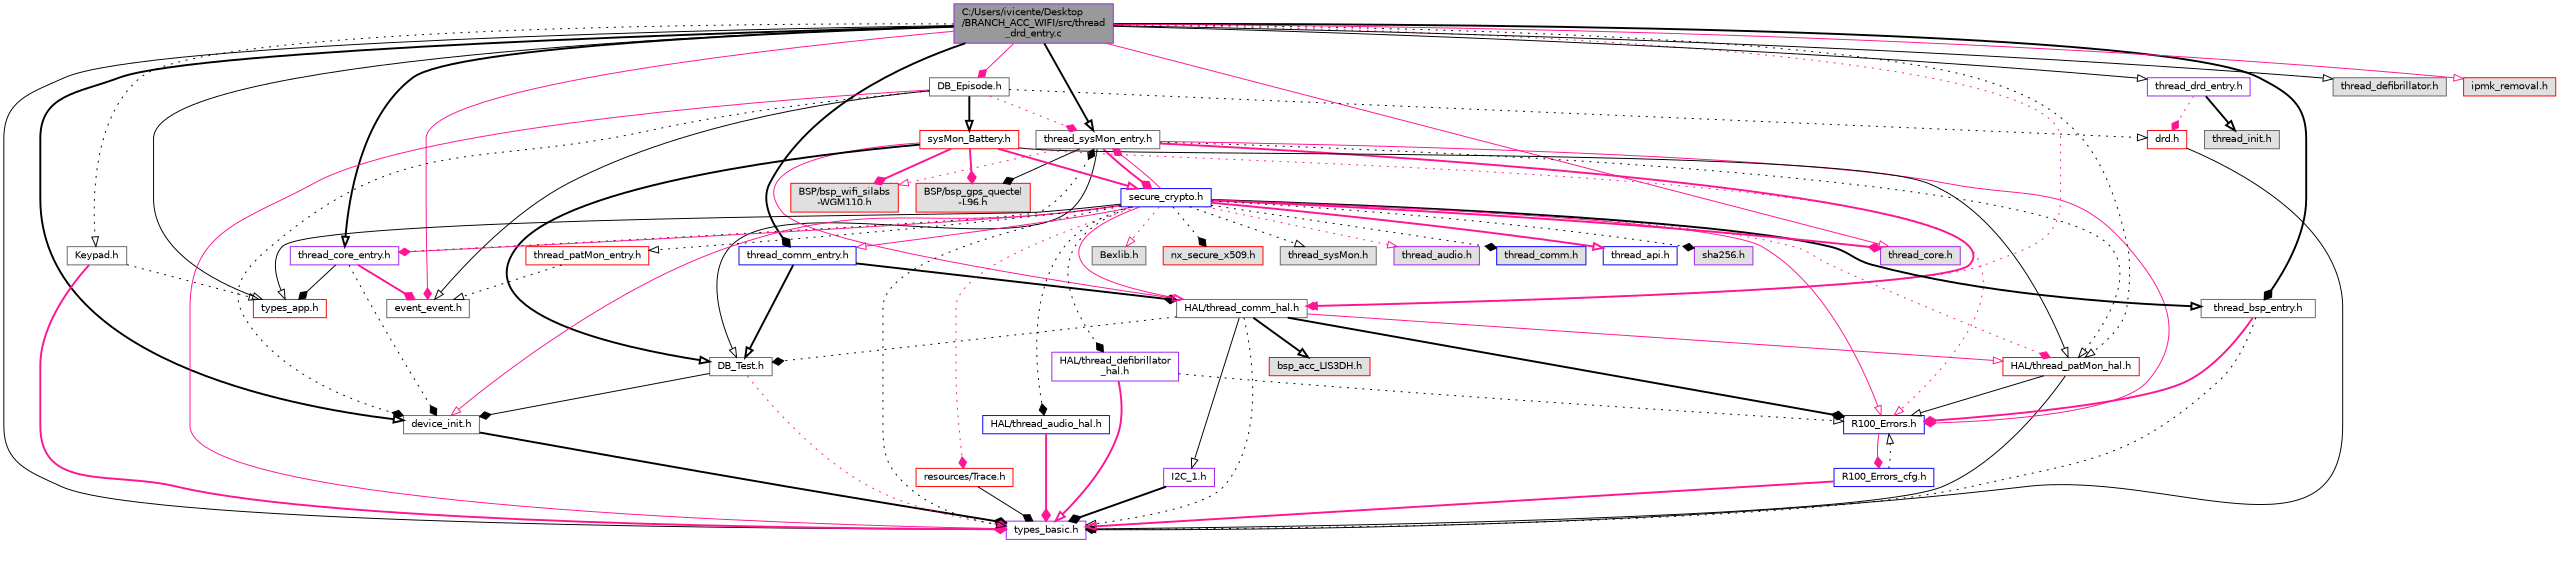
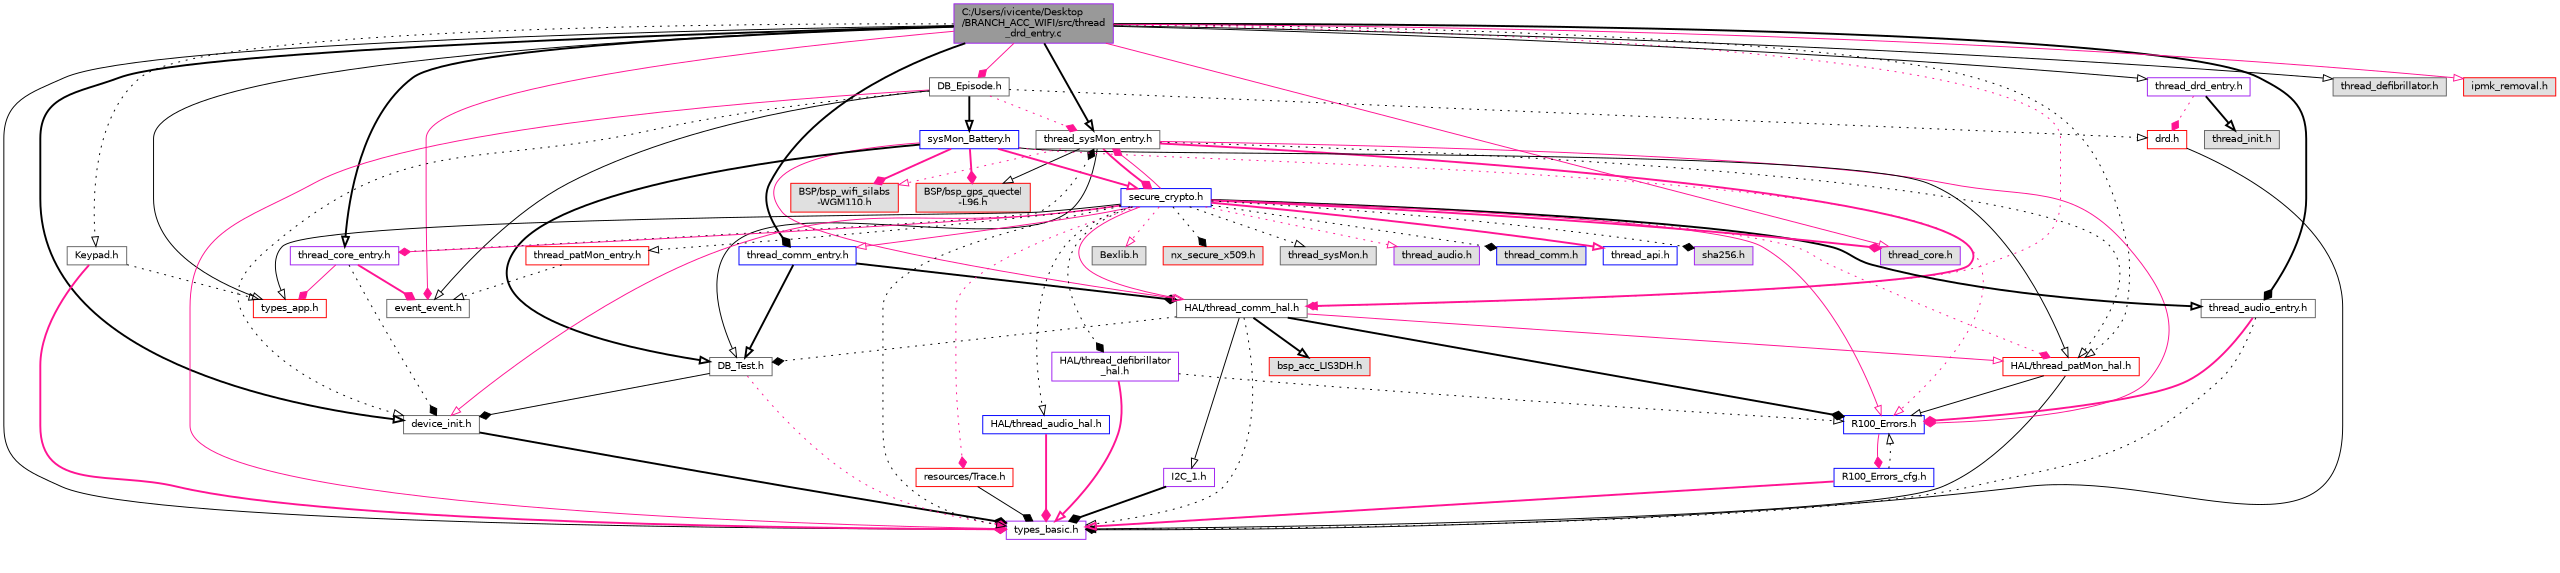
(969, 140) -> (969, 140)
(459, 158) -> (459, 158)
(1039, 167) -> (1039, 167)
(1050, 273) -> (1050, 273)
(322, 278) -> (322, 278)
(2258, 309) -> (2258, 309)
